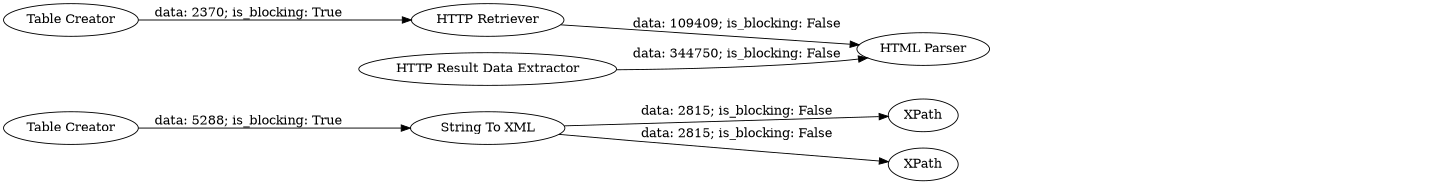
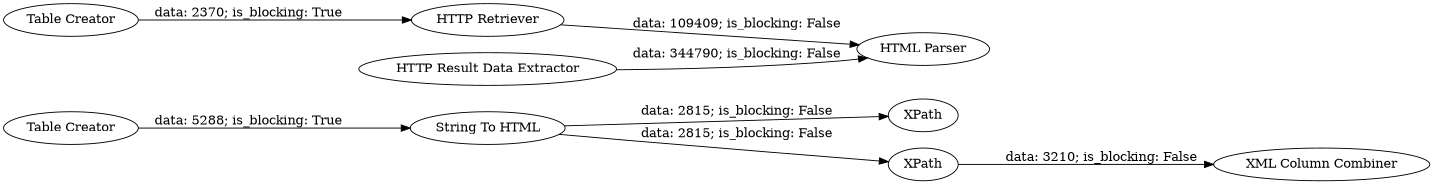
(737, 54) -> (737, 54)
(488, 128) -> (488, 128)
none -> (1322, 164)
